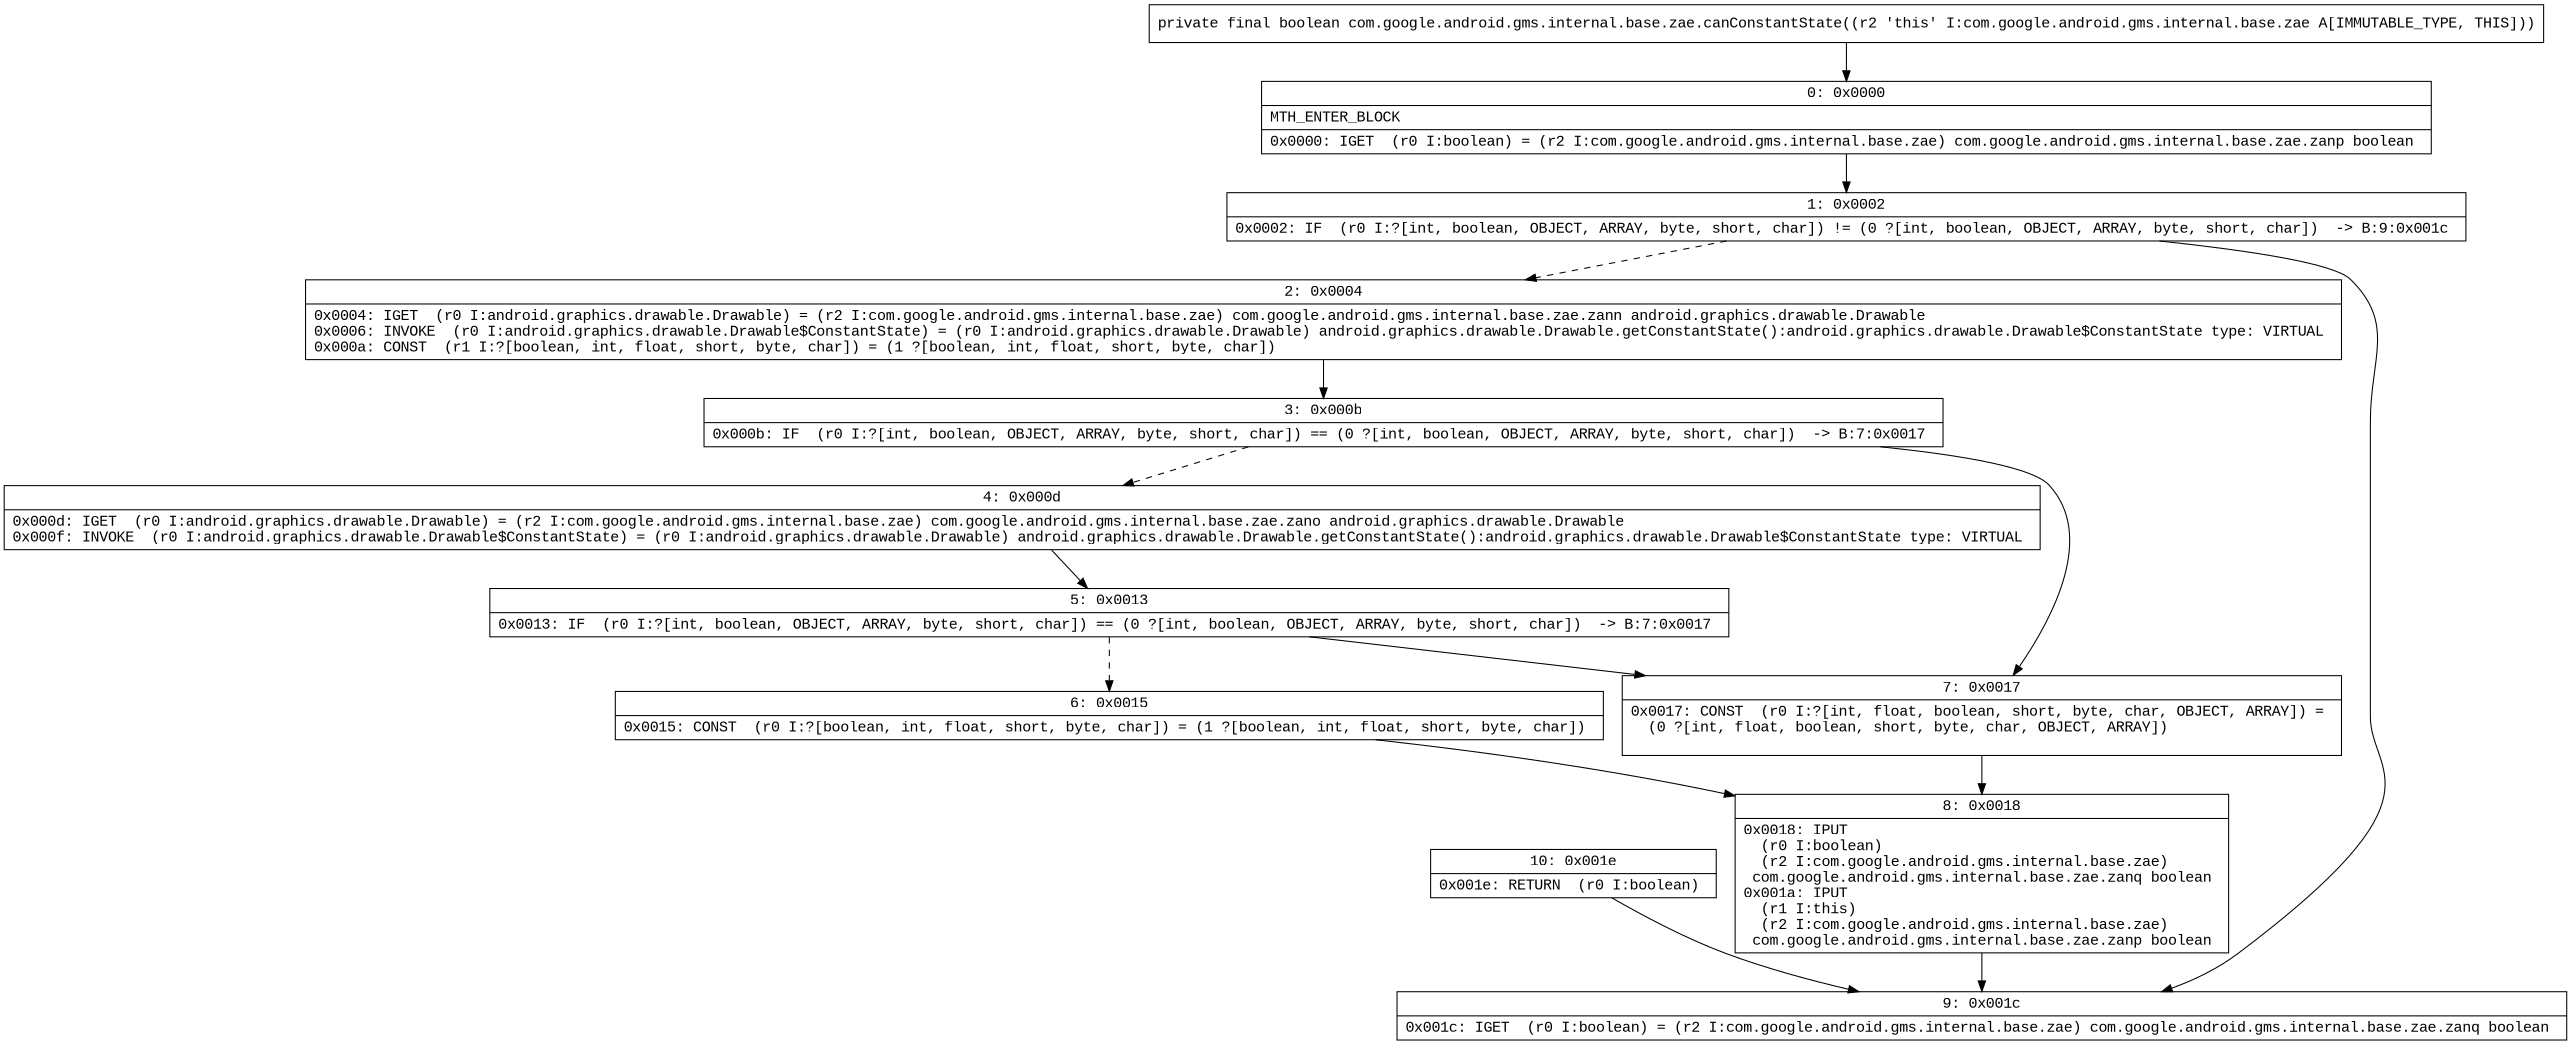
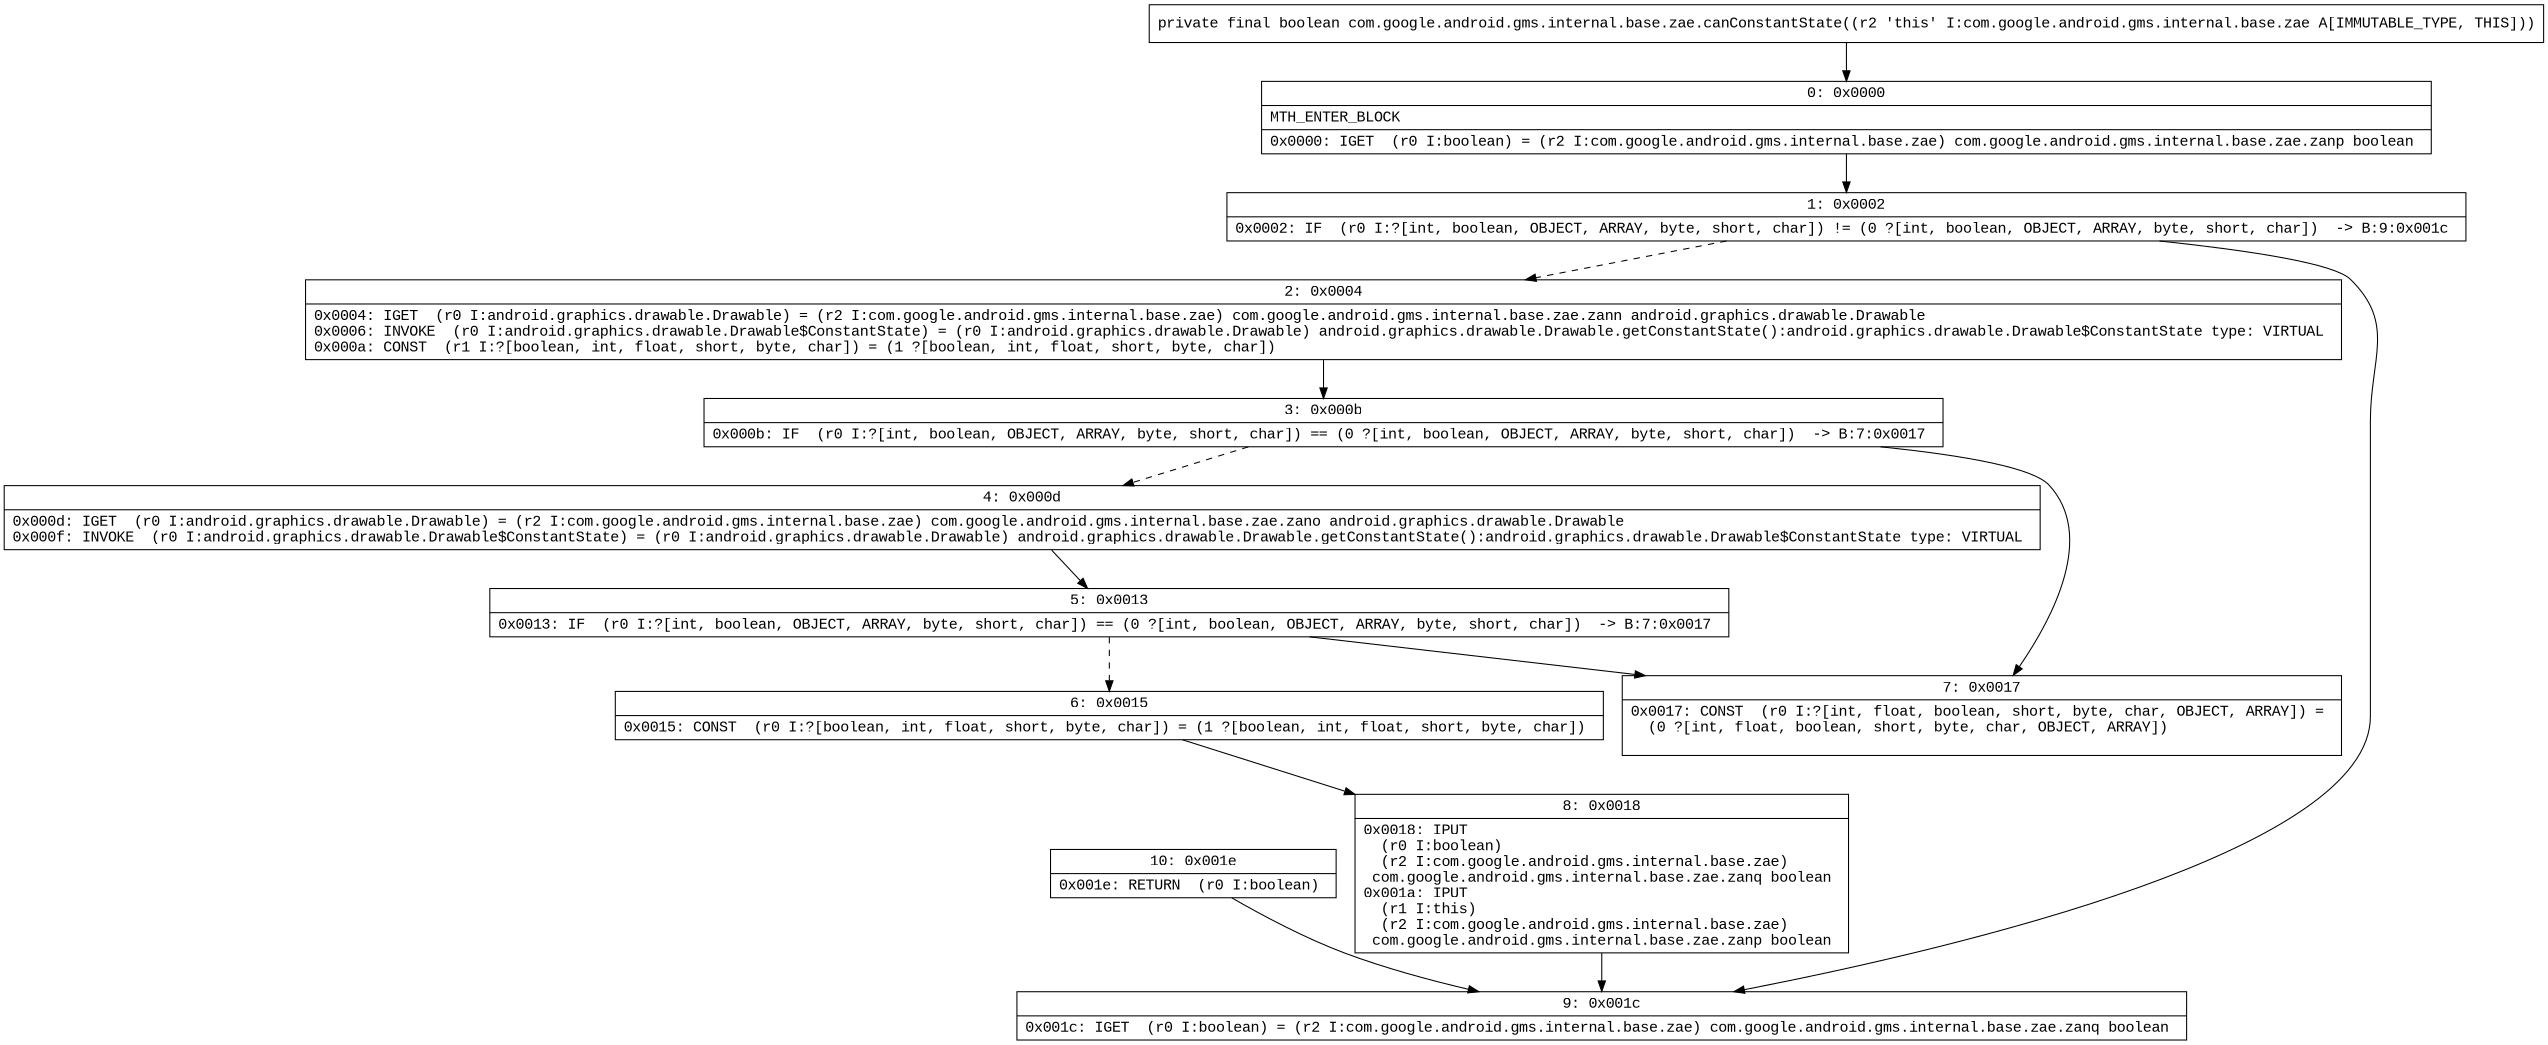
(1982, 770) -> none
